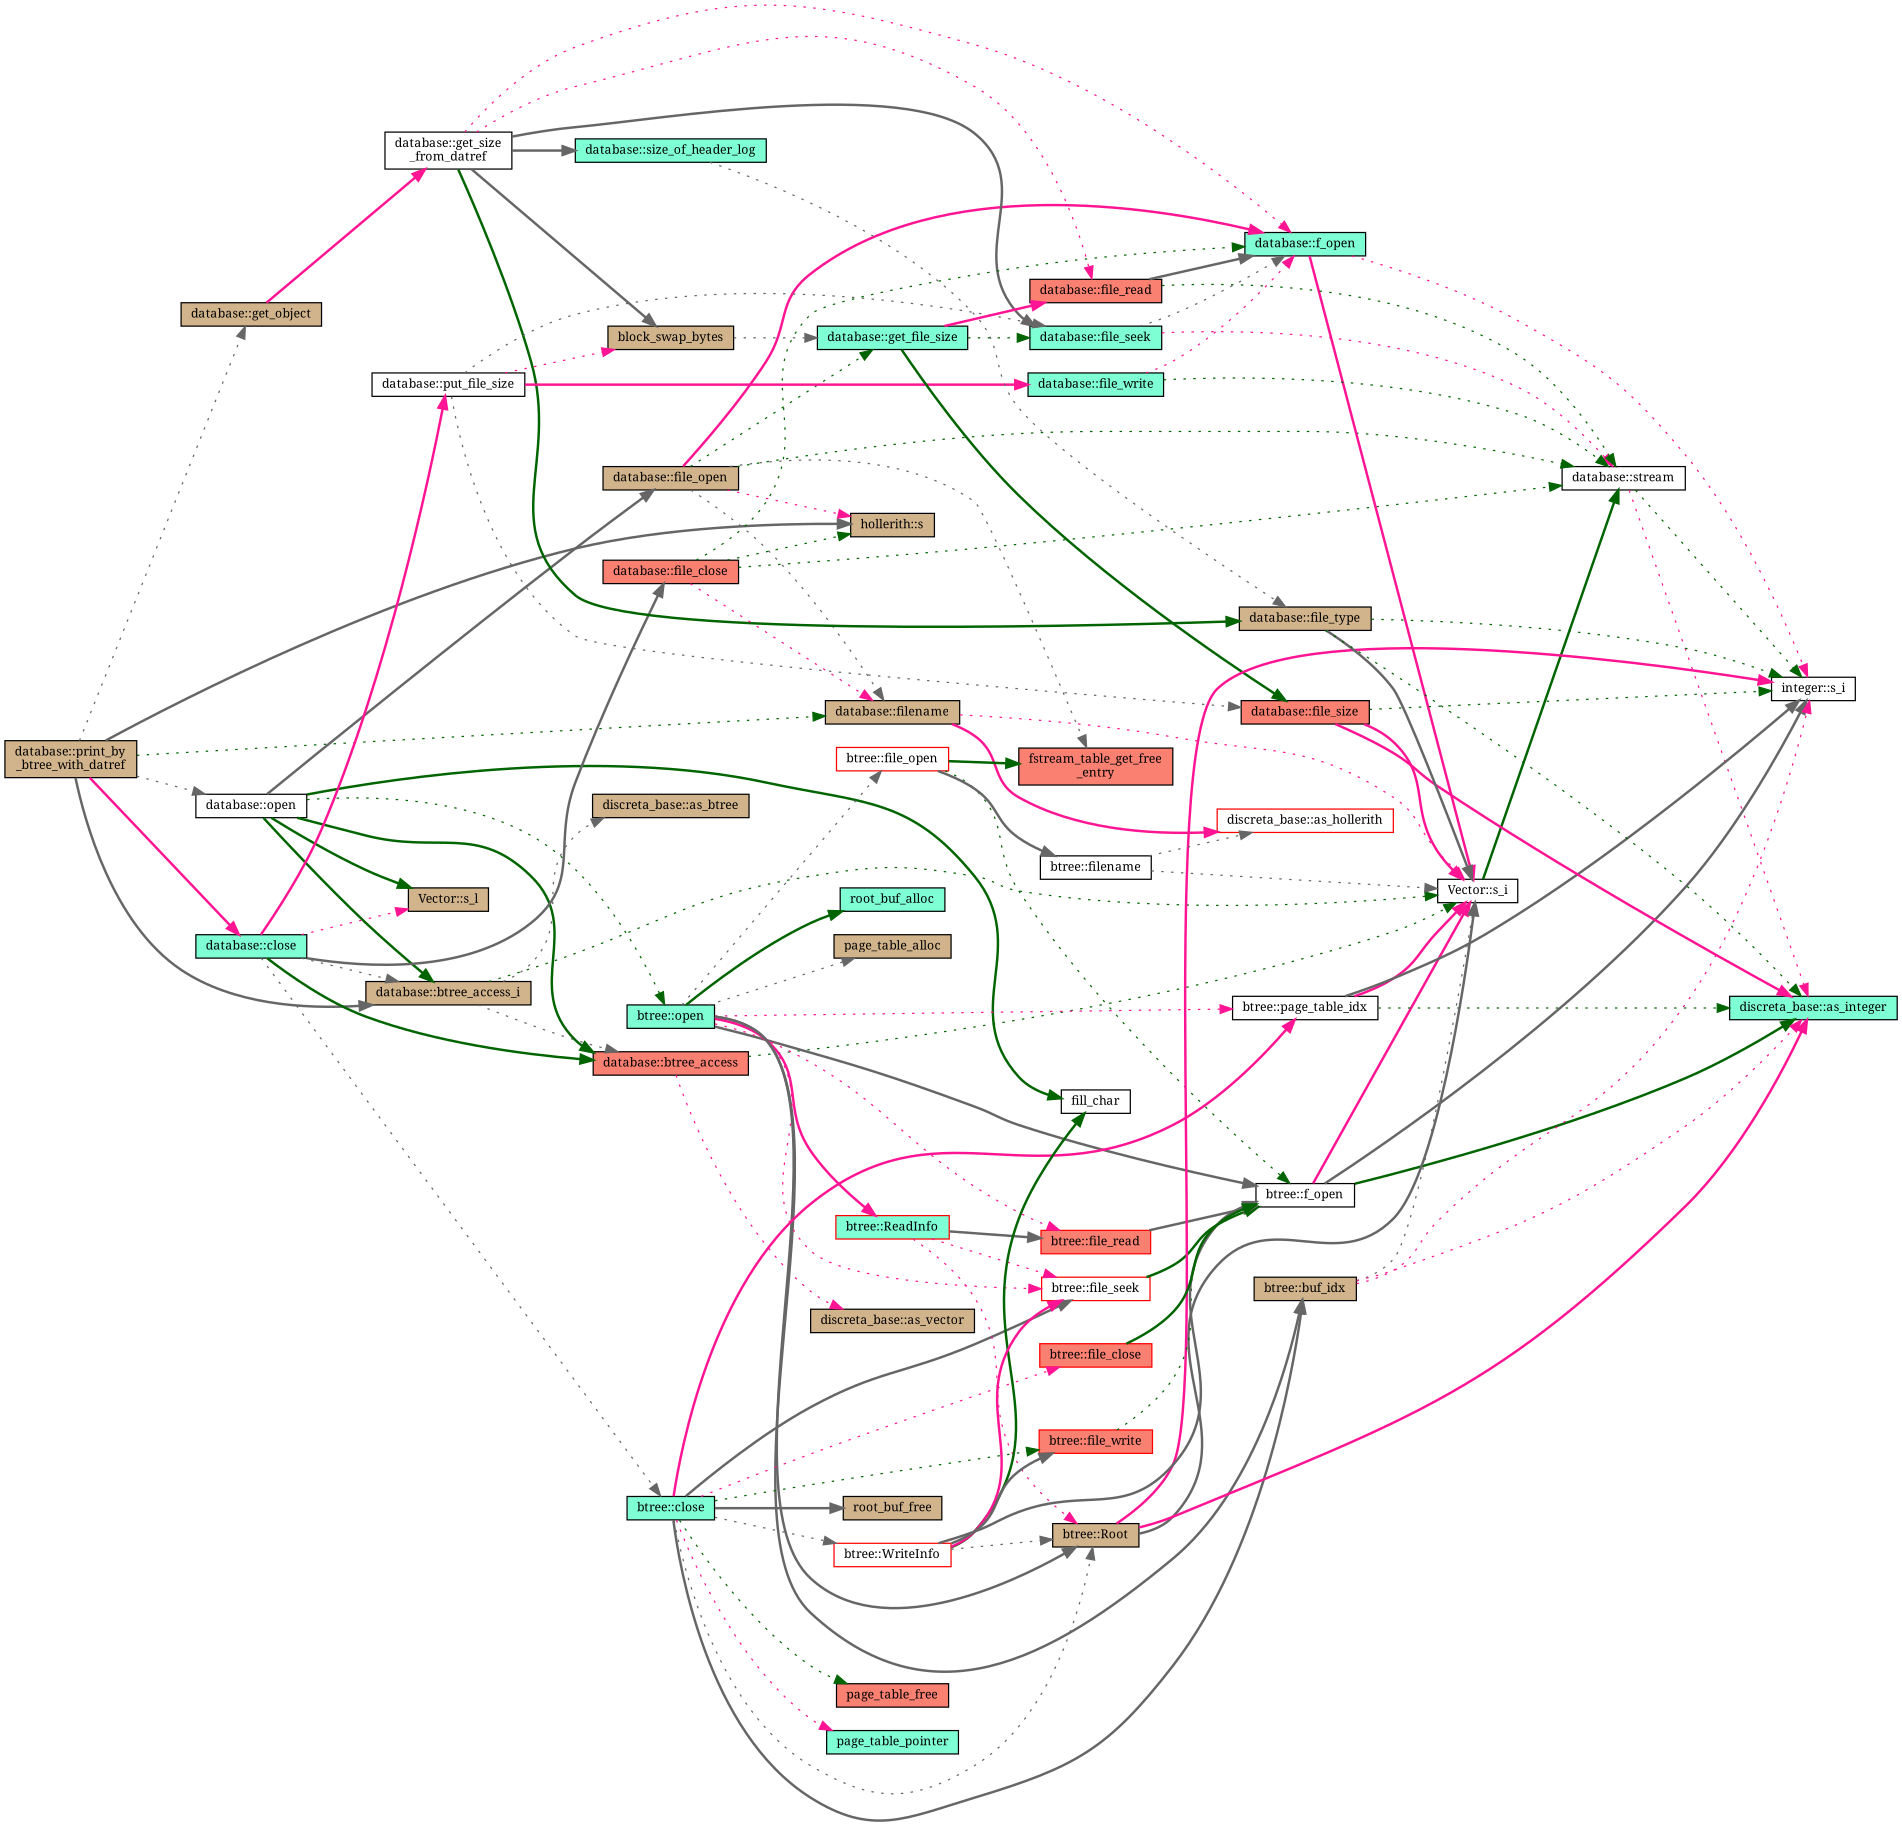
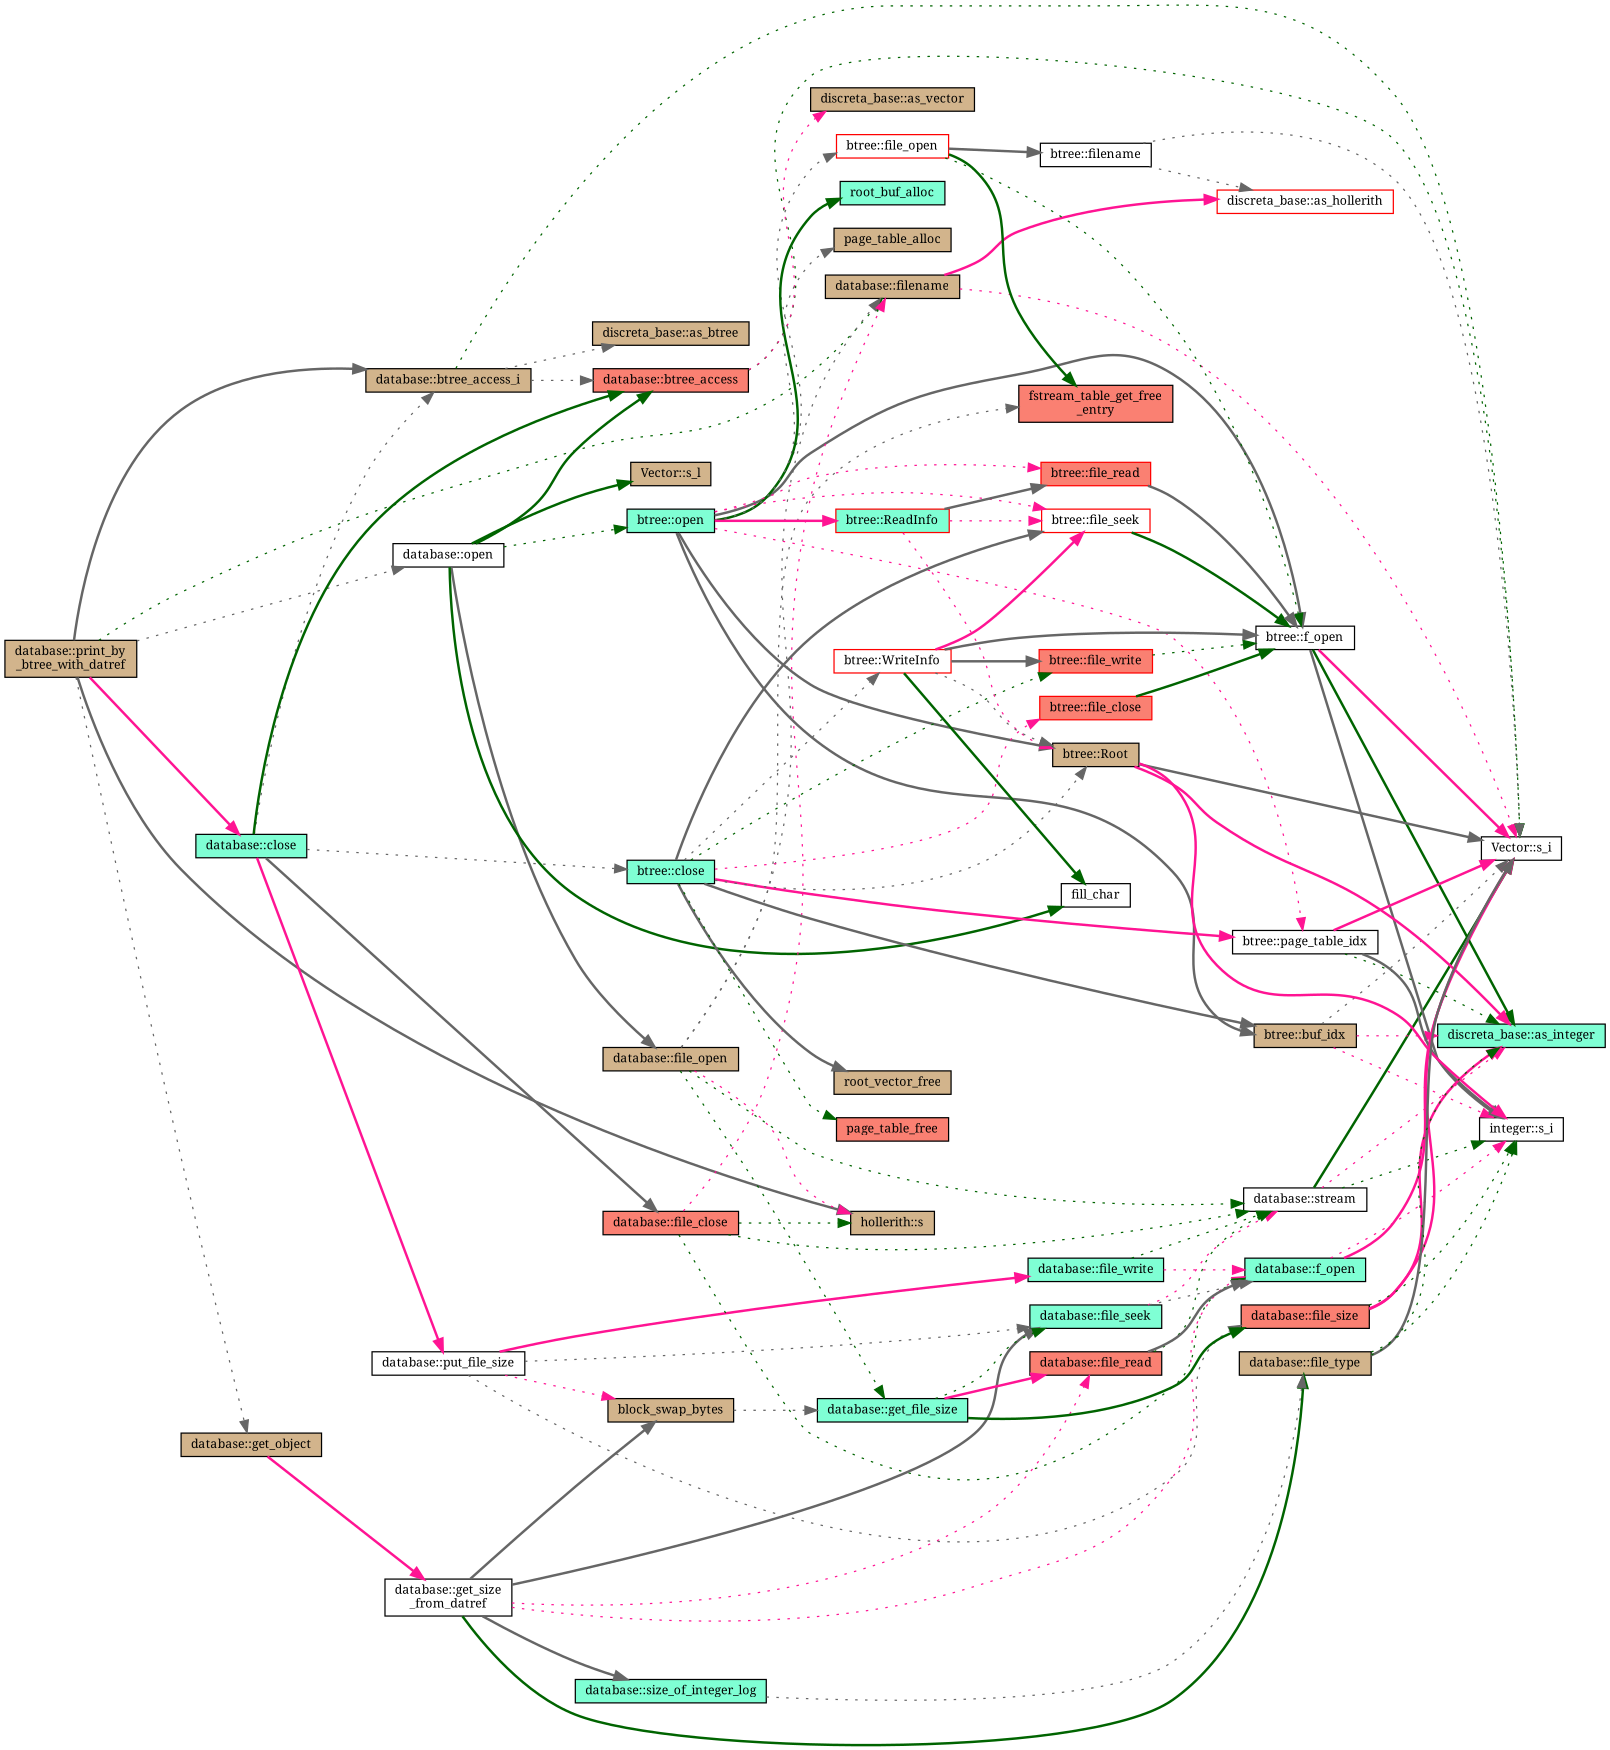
(671, 151) -> (671, 1691)
(909, 225) -> none
(1549, 691) -> (1401, 1046)
(340, 898) -> none
(349, 923) -> none
(893, 1508) -> (893, 1083)
(893, 1742) -> none
